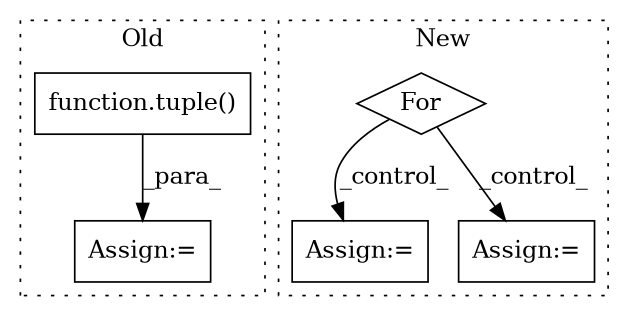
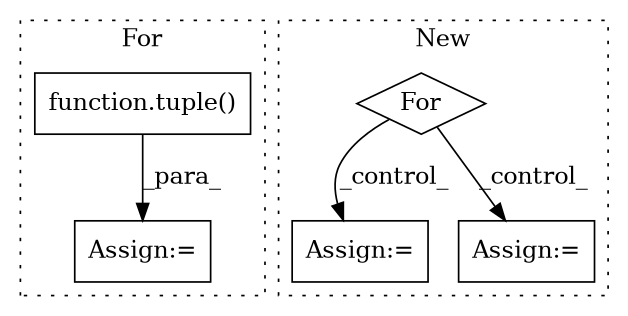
(143, 40) -> (143, 40)
